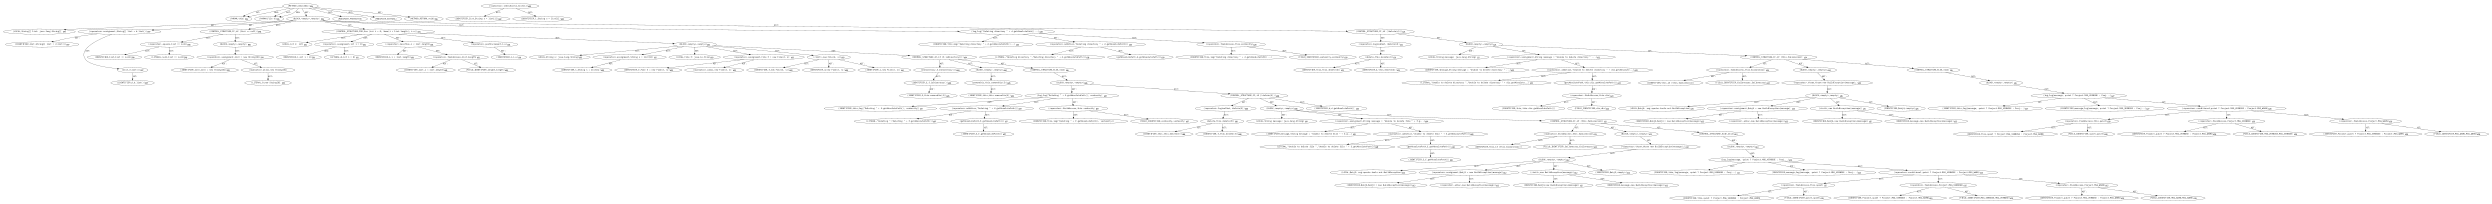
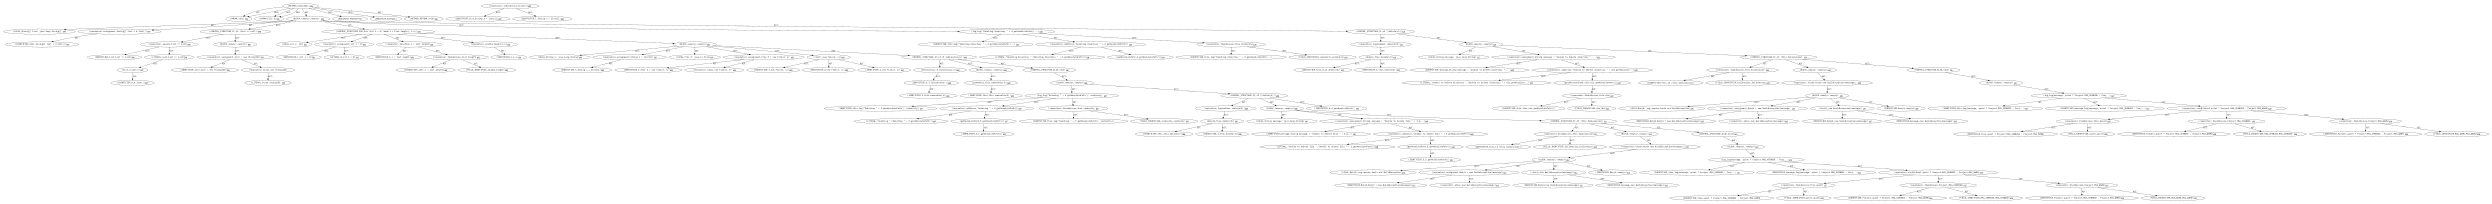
(84, 56) -> (151, 63)
